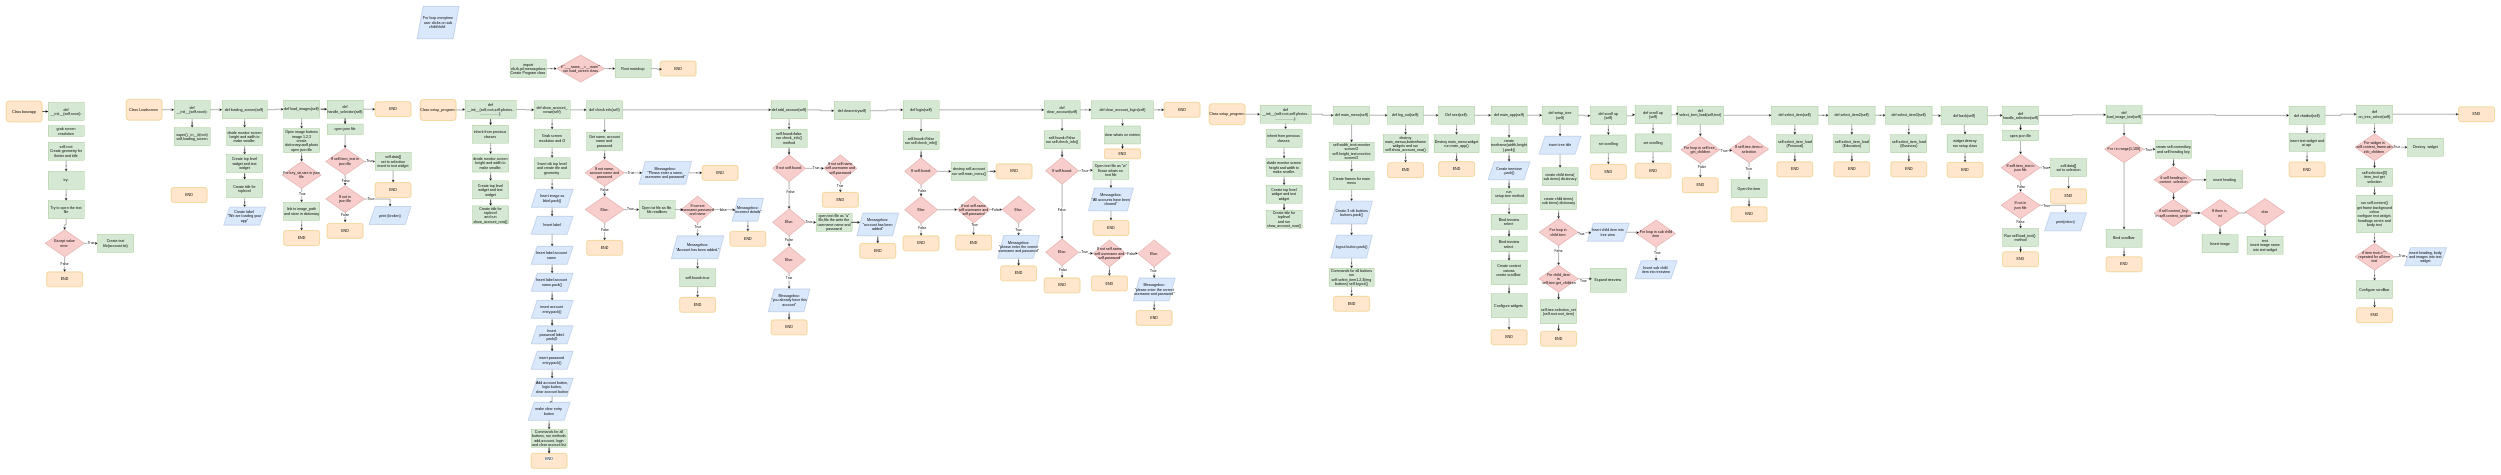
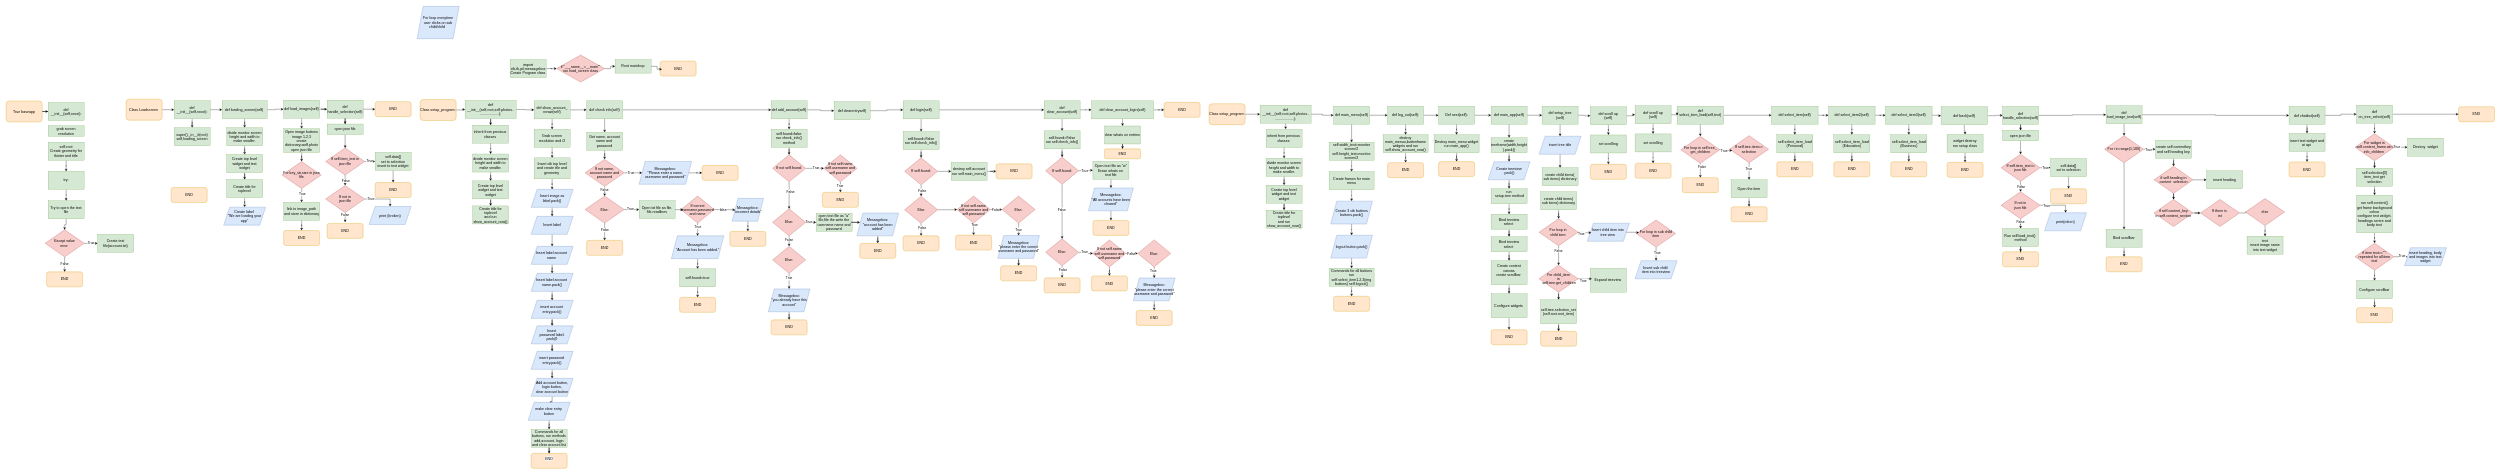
(633, 68) -> (633, 66)
(24, 111) -> (24, 111)
(2220, 231) -> none
(2220, 244) -> none
